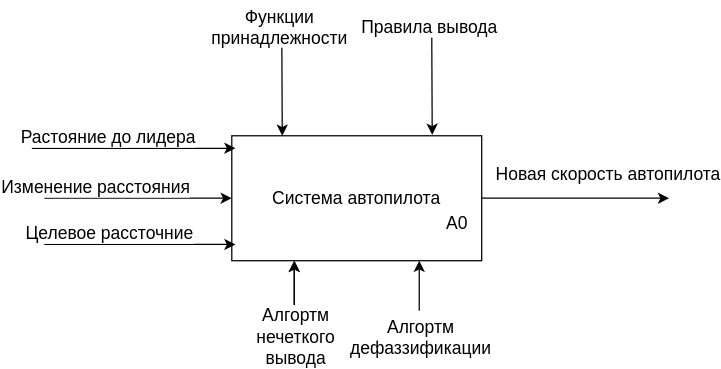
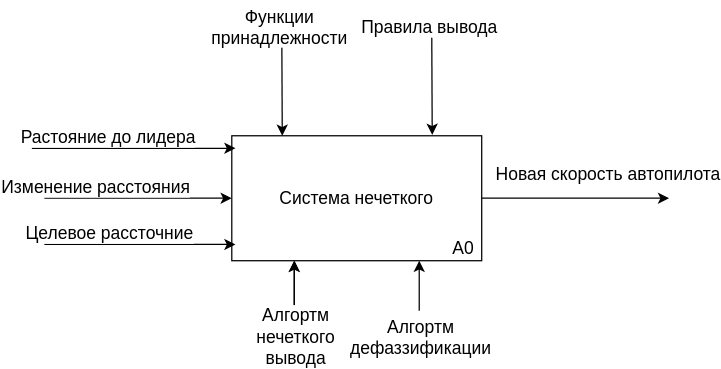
(357, 198) -> (357, 198)
(457, 223) -> (463, 248)
